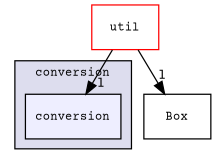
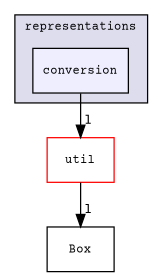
(101, 68) -> (81, 111)
(73, 73) -> (81, 27)
